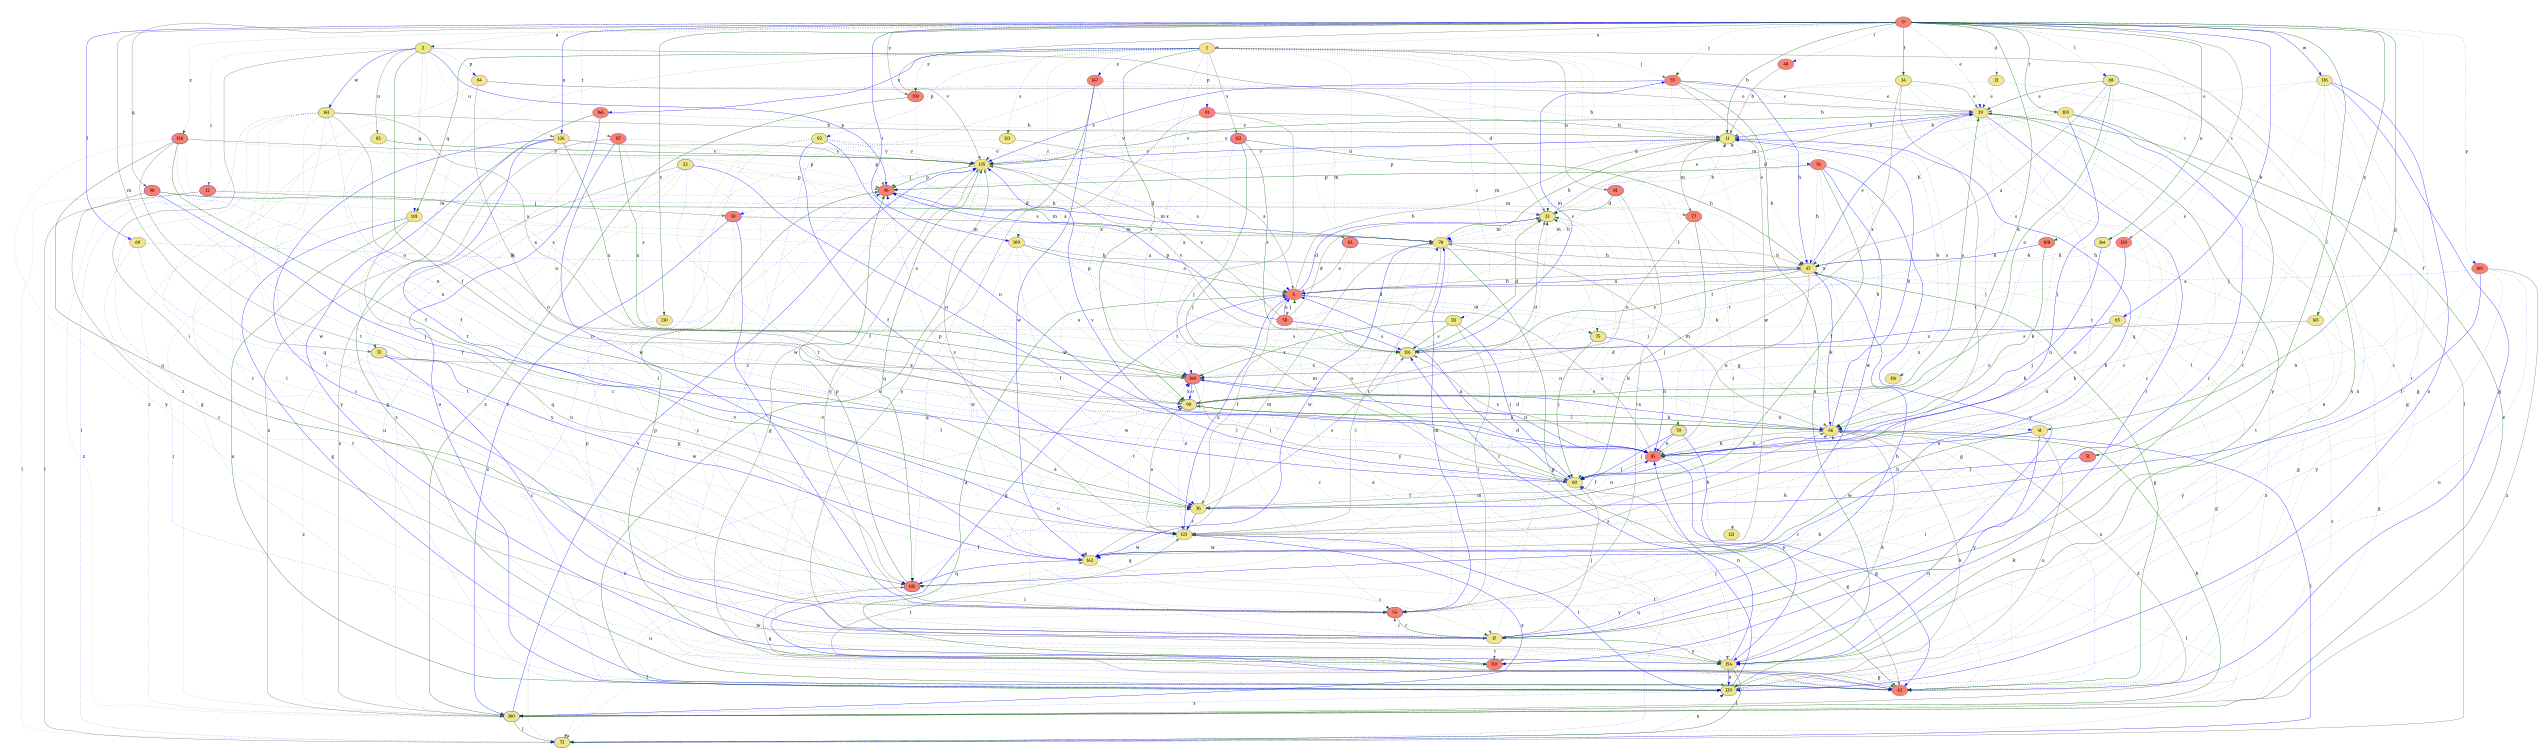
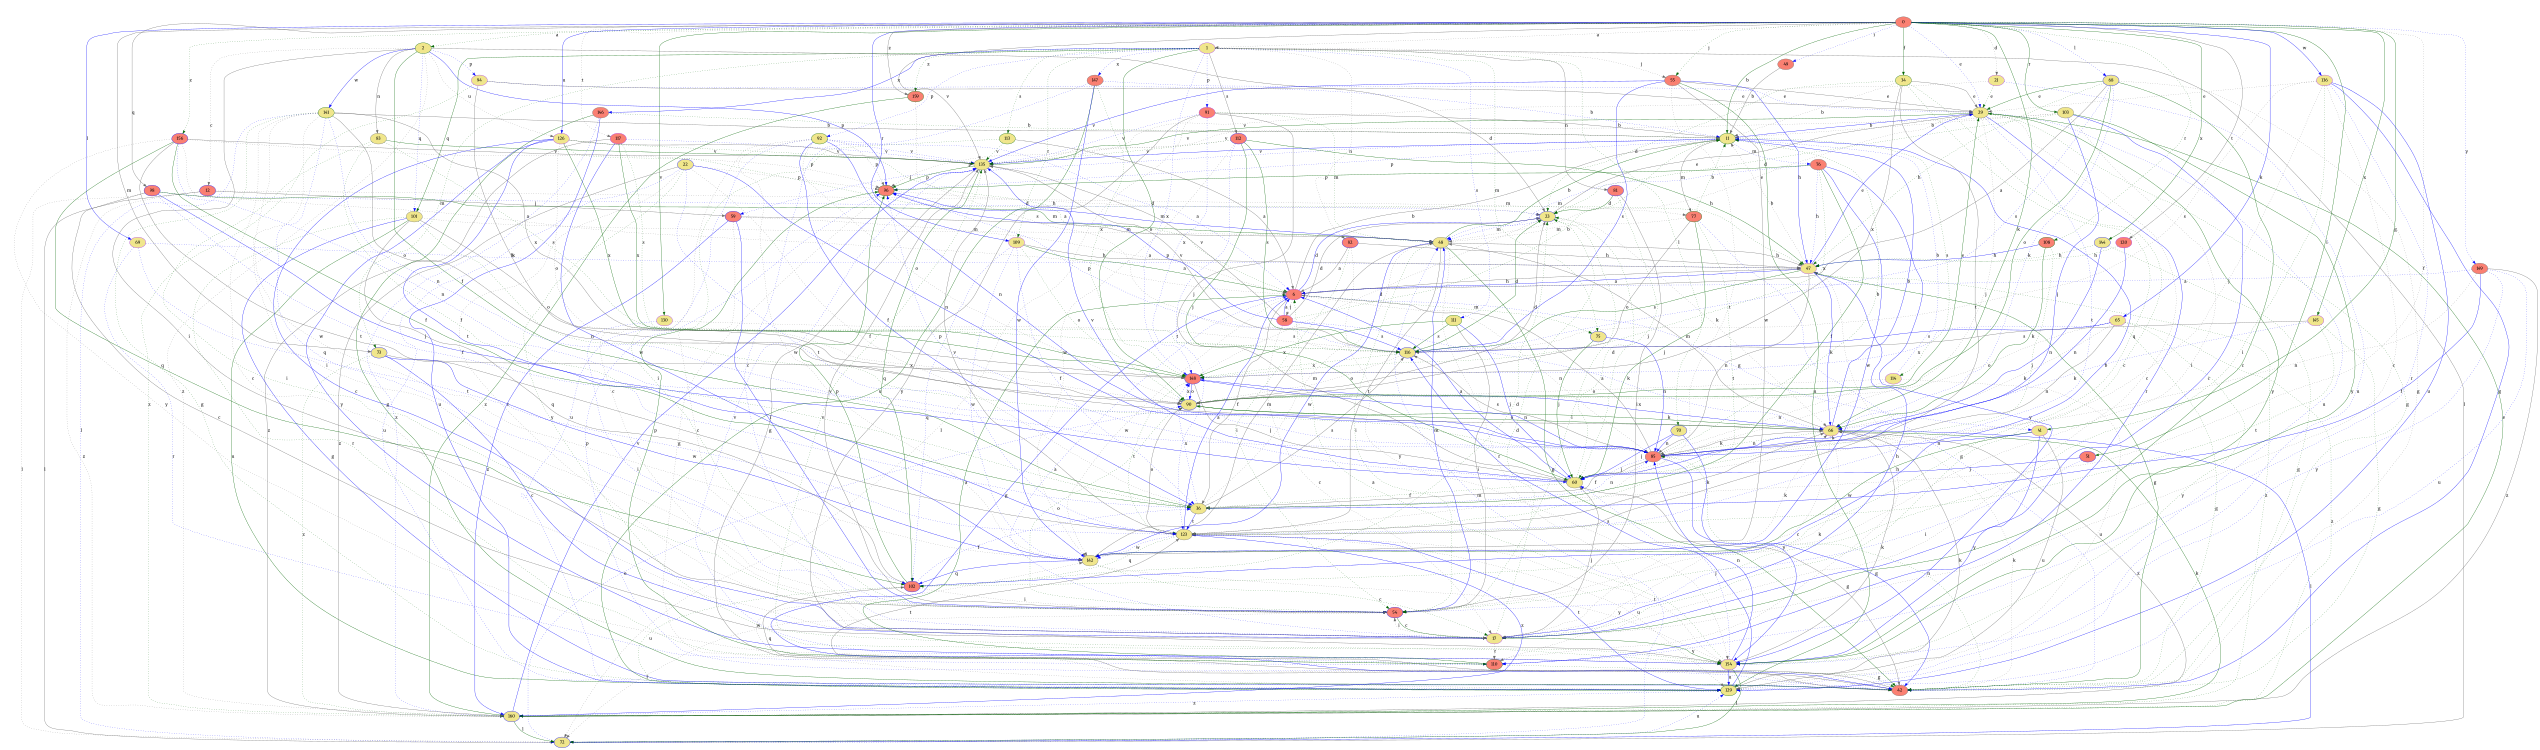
(1544, 193) -> (1602, 244)
(1441, 243) -> (1441, 243)
(1731, 535) -> none
